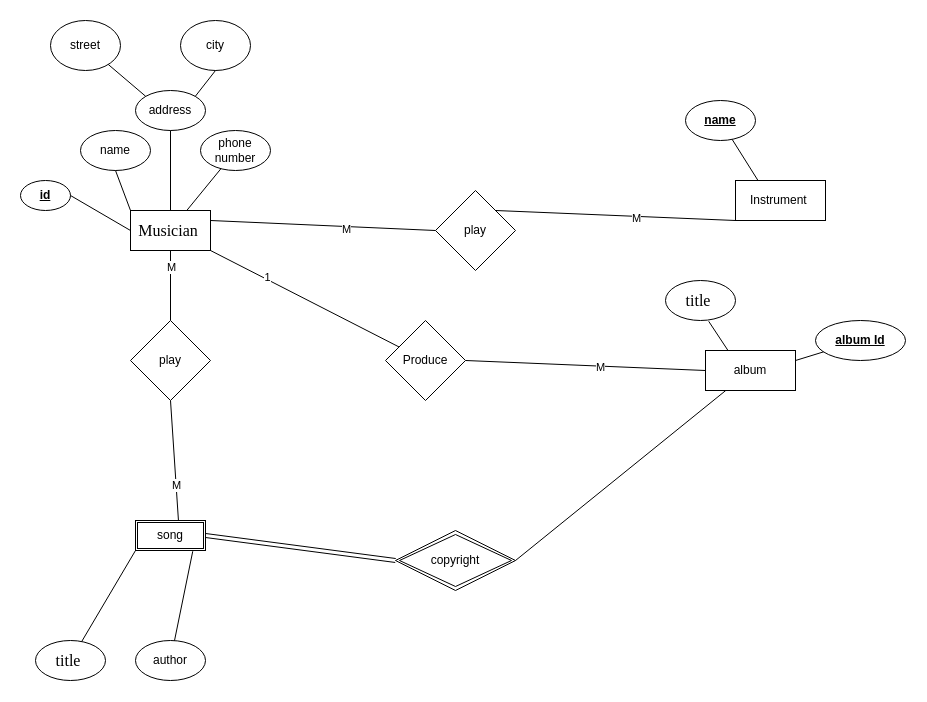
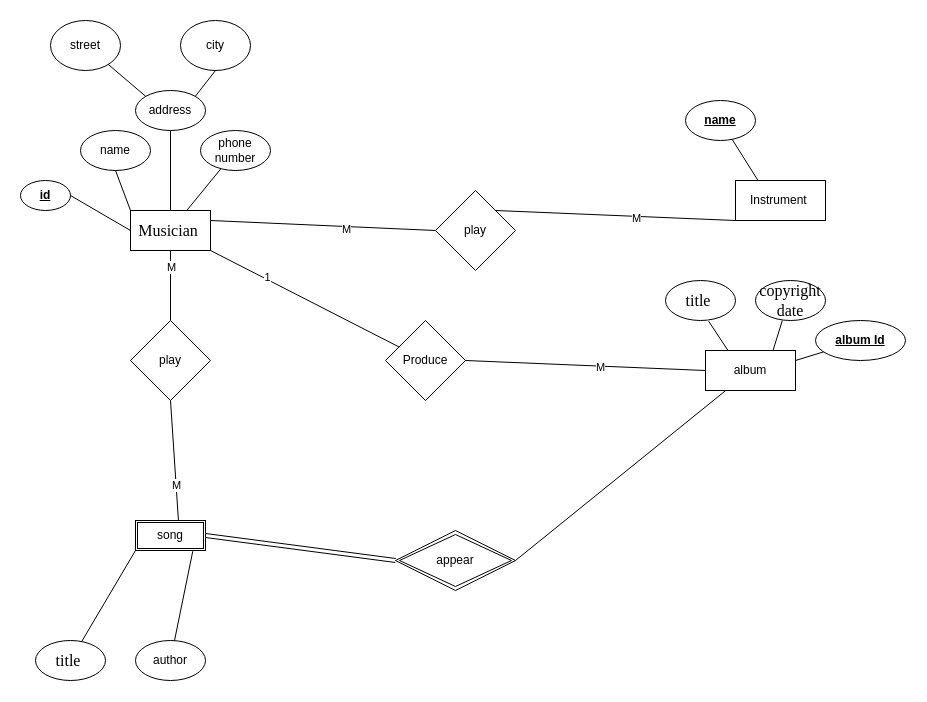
none -> (791, 301)
none -> (778, 336)
(456, 561) -> (456, 561)
